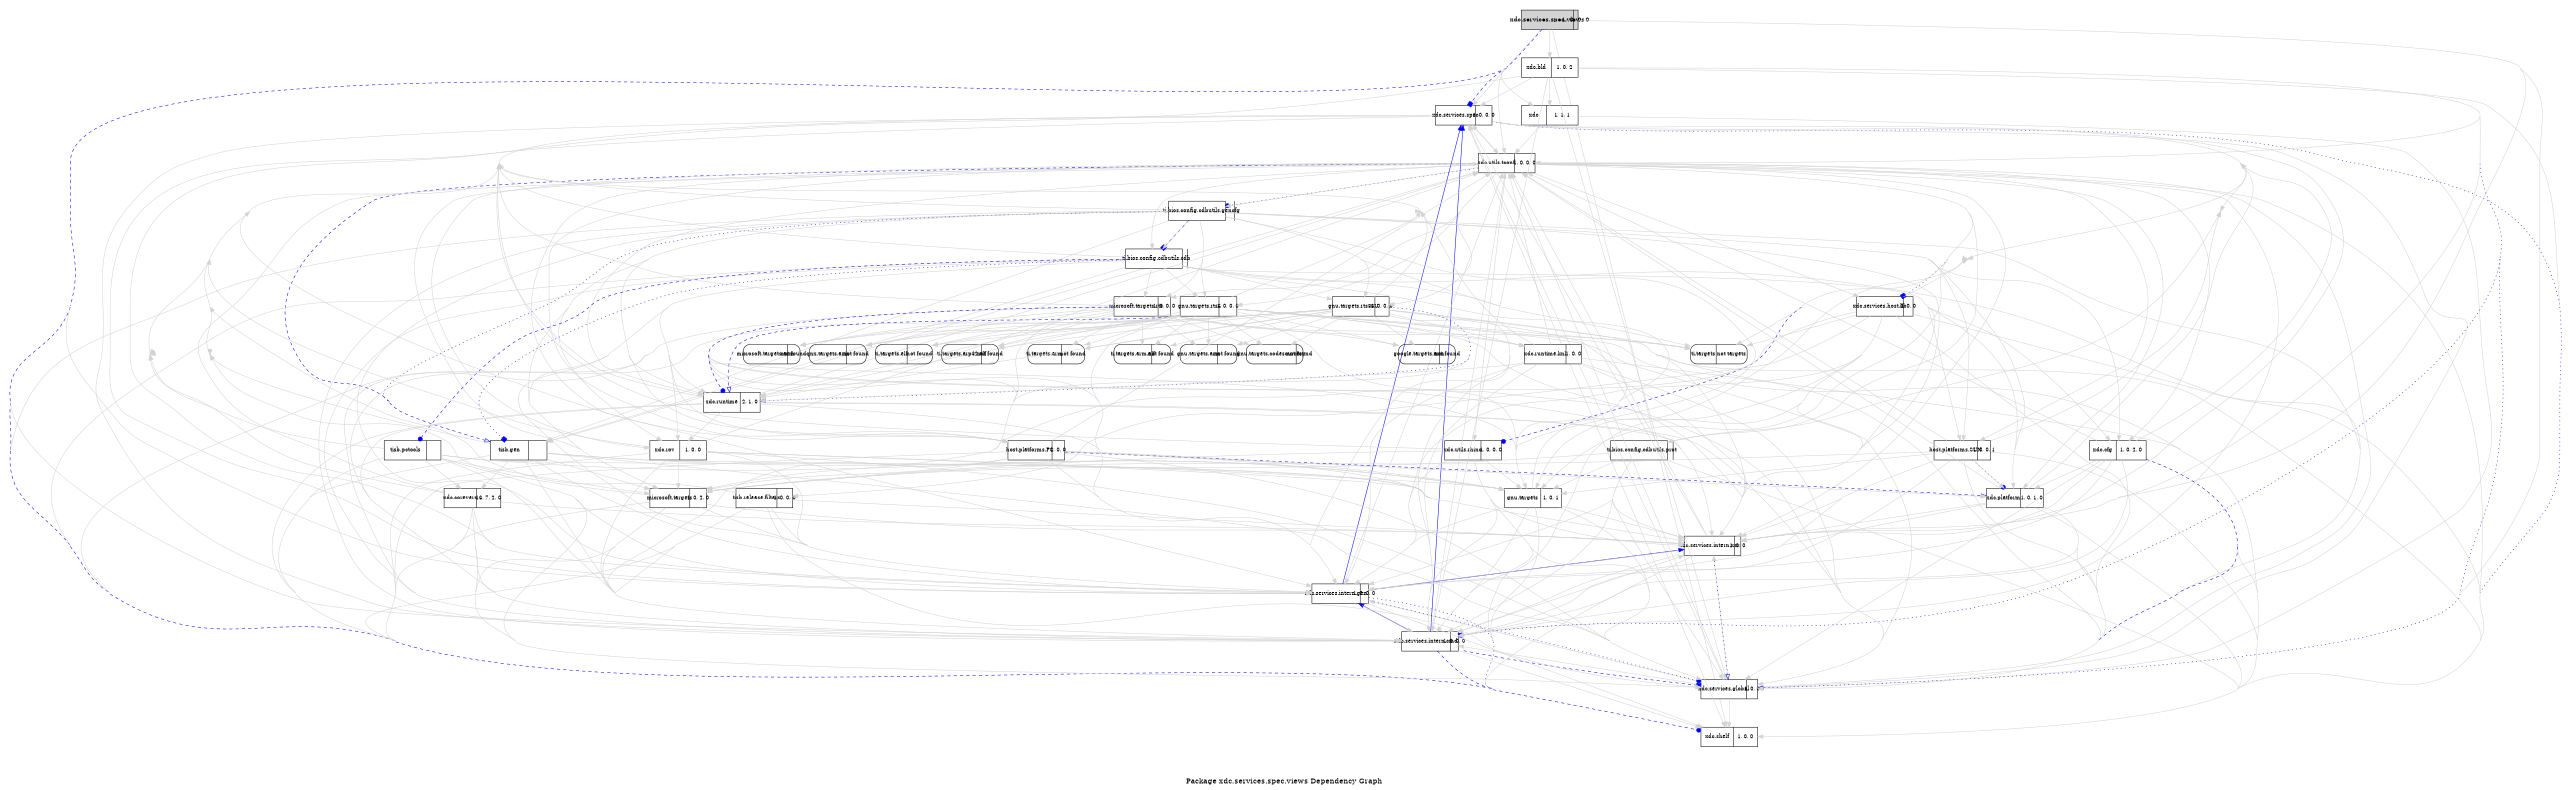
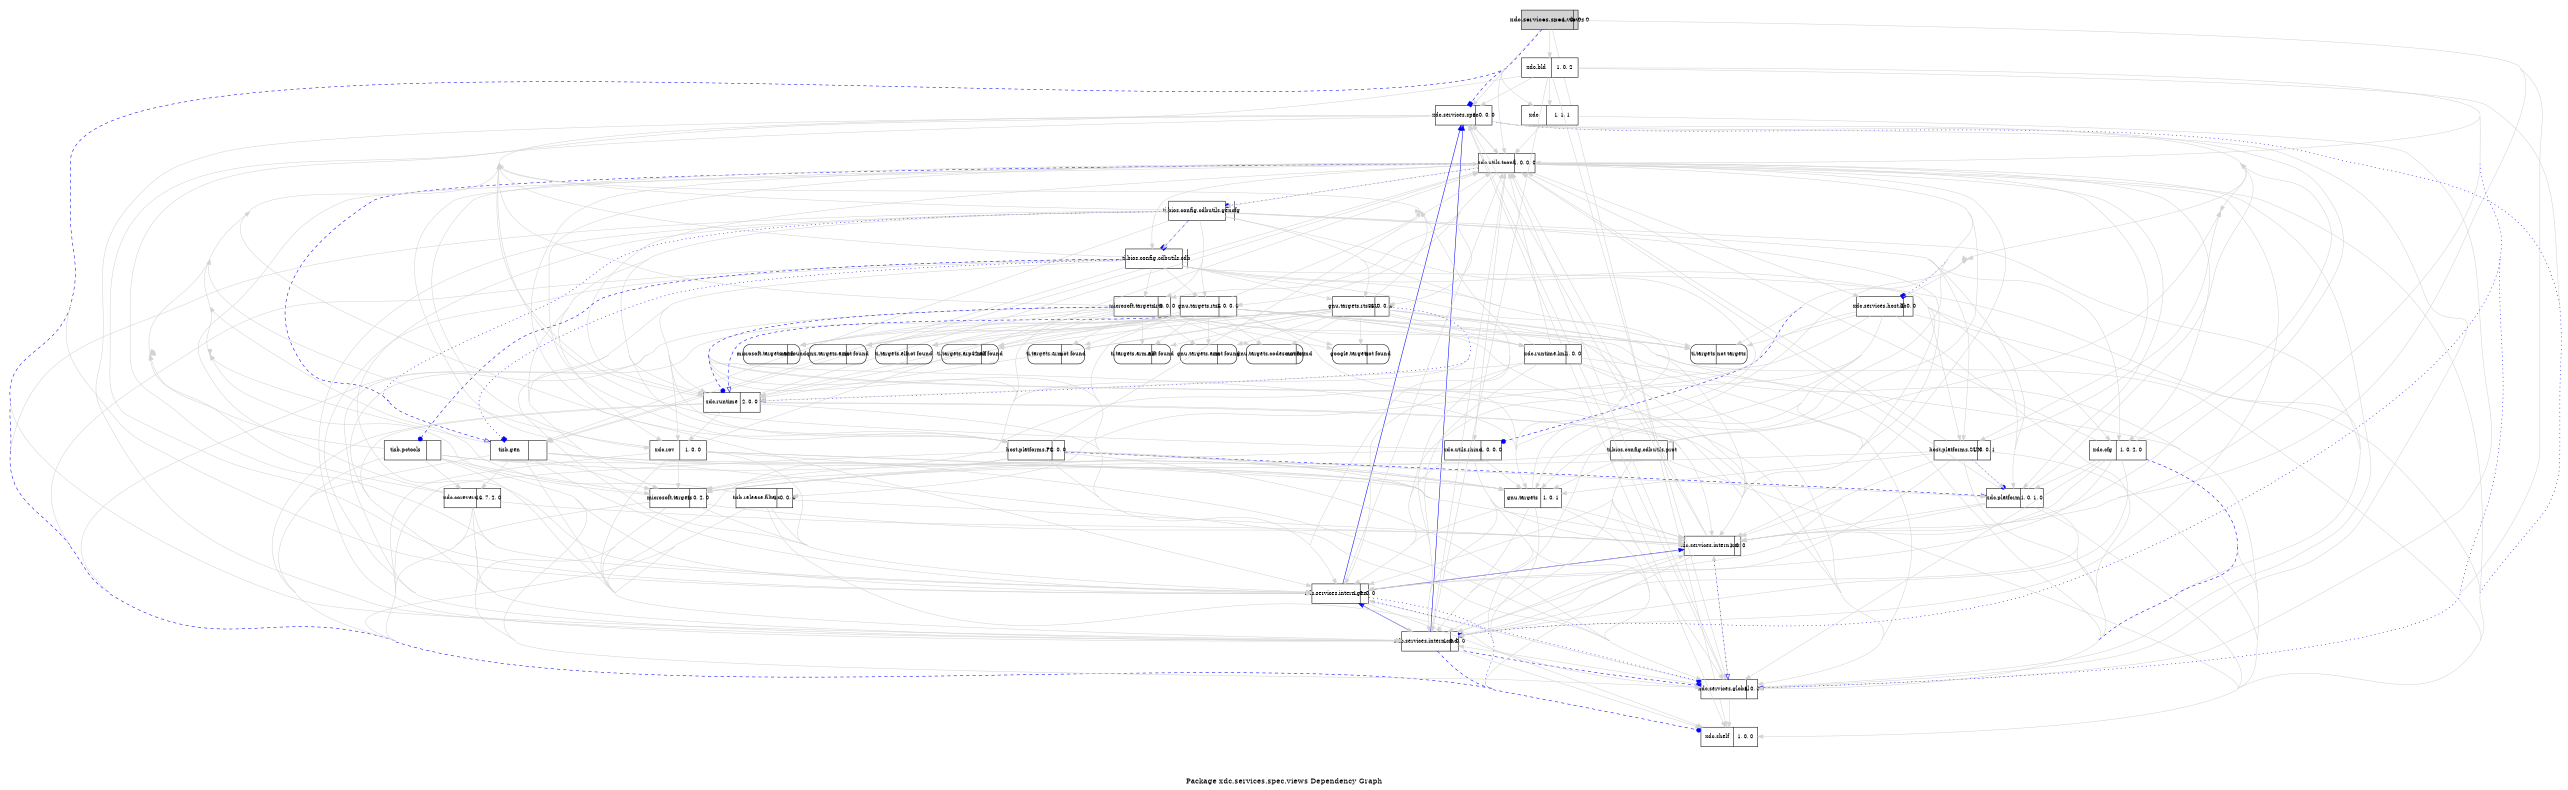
none -> (1361, 354)
(1427, 354) -> none
(750, 402) -> (750, 402)
